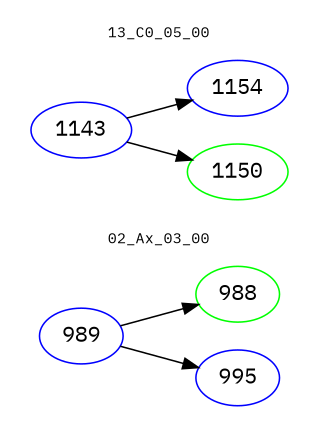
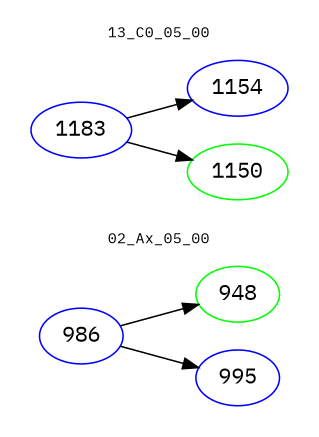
(81, 130) -> (81, 130)
(160, 239) -> (160, 239)
(238, 294) -> (238, 294)
(81, 336) -> (81, 336)
